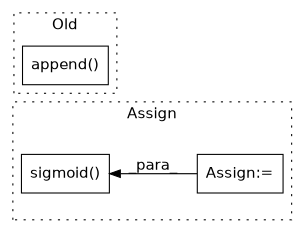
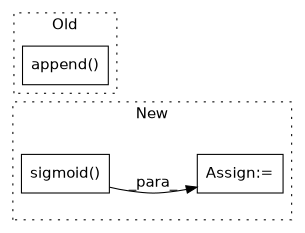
(152, 114) -> (152, 114)
(159, 174) -> (148, 193)
